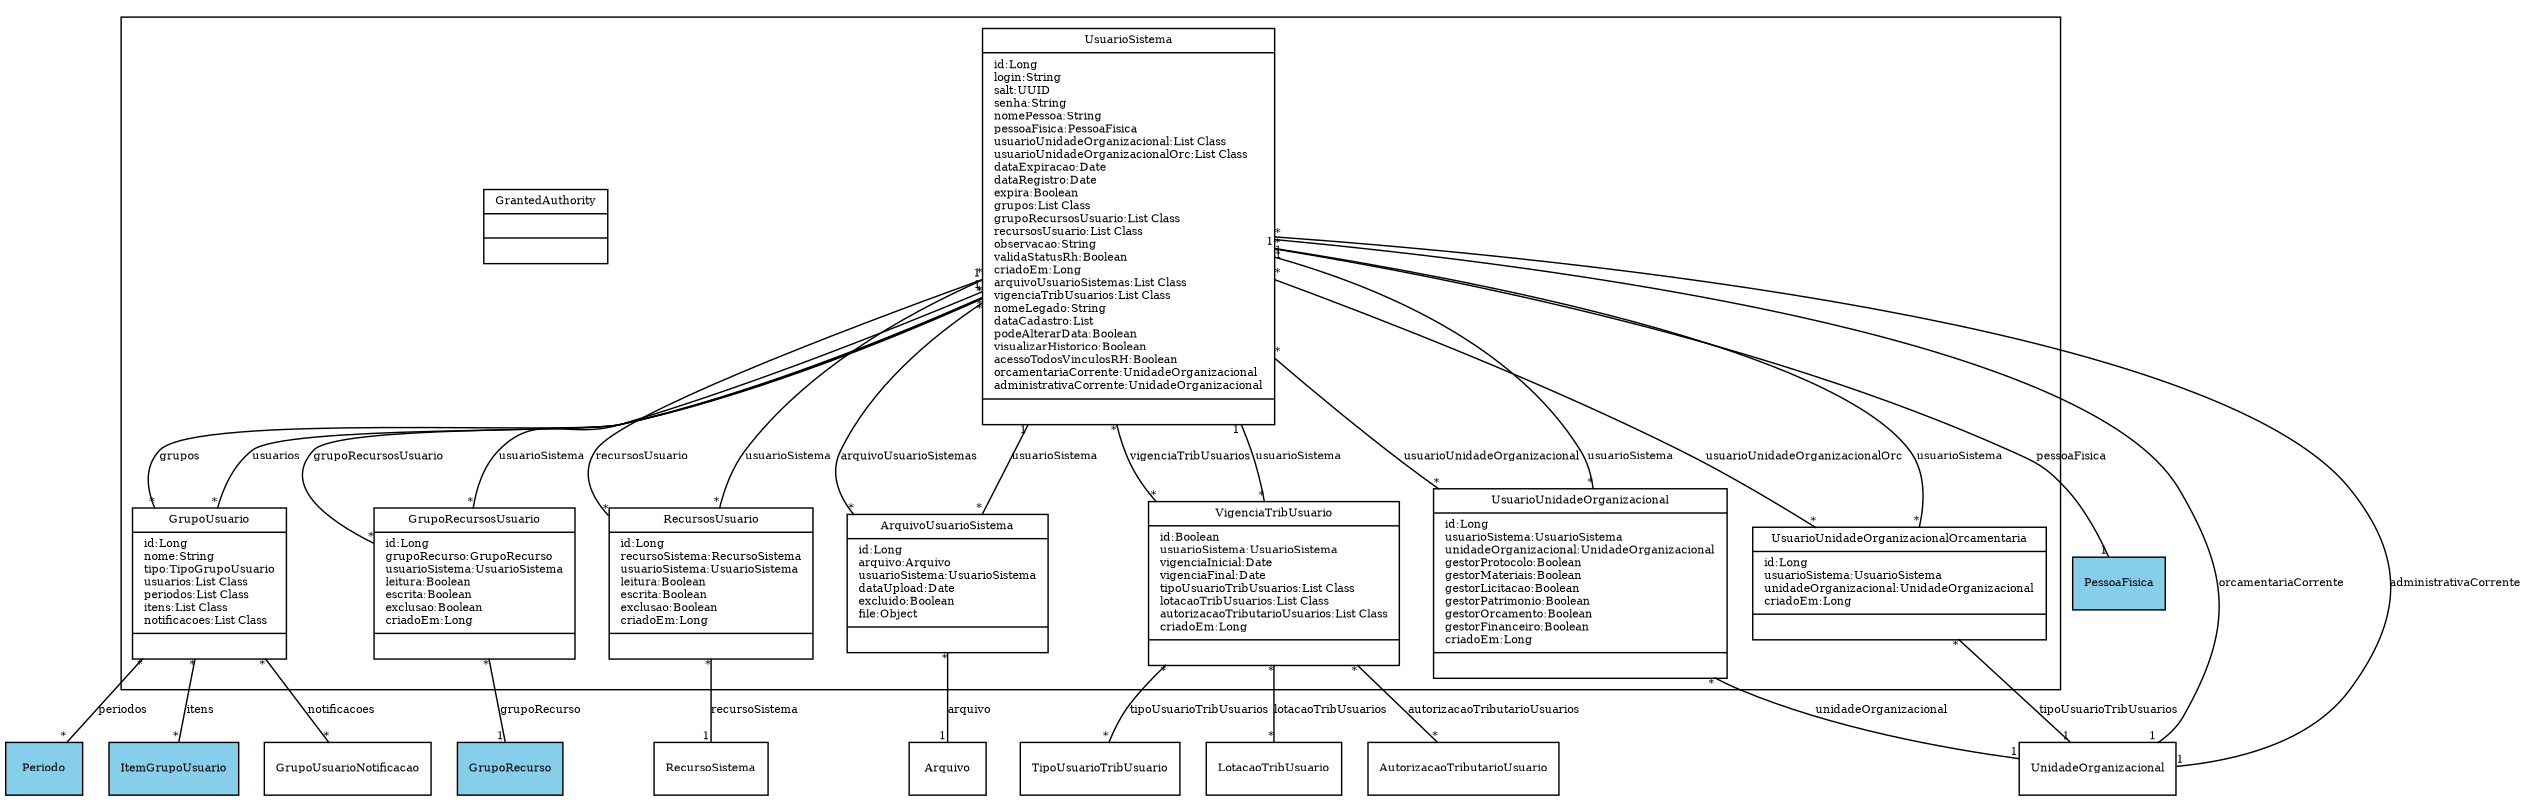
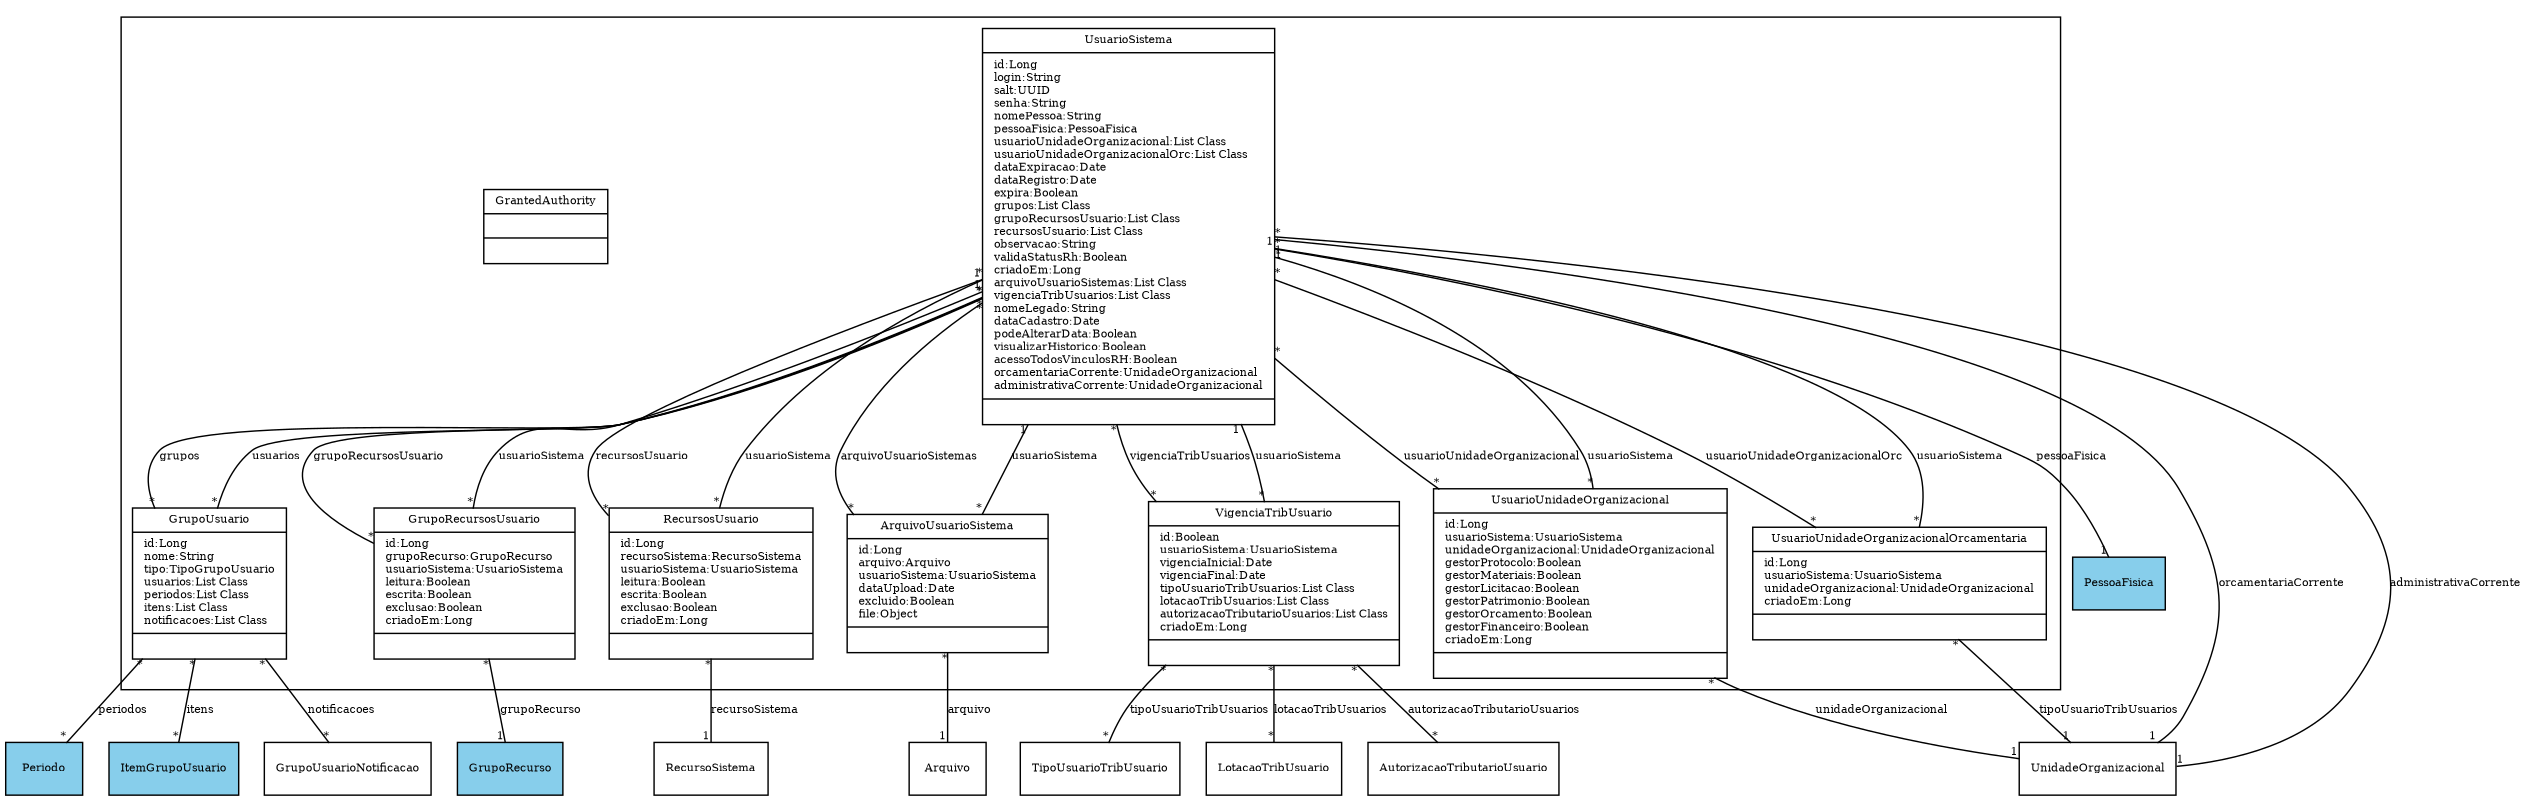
(1044, 321) -> (1047, 321)
